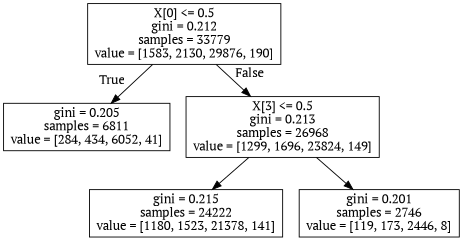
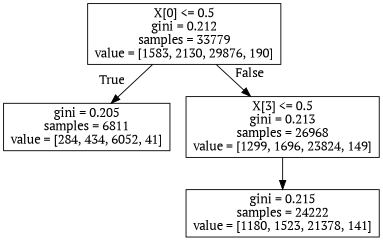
(379, 213) -> none
